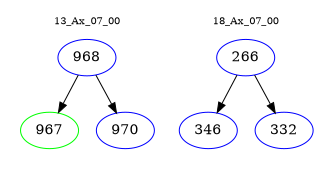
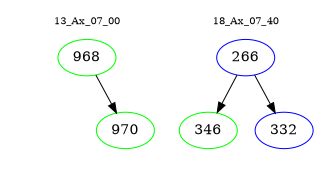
(246, 22) -> (246, 22)
(87, 58) -> (87, 58)
(50, 130) -> none
(125, 130) -> (125, 130)
(208, 130) -> (208, 130)
